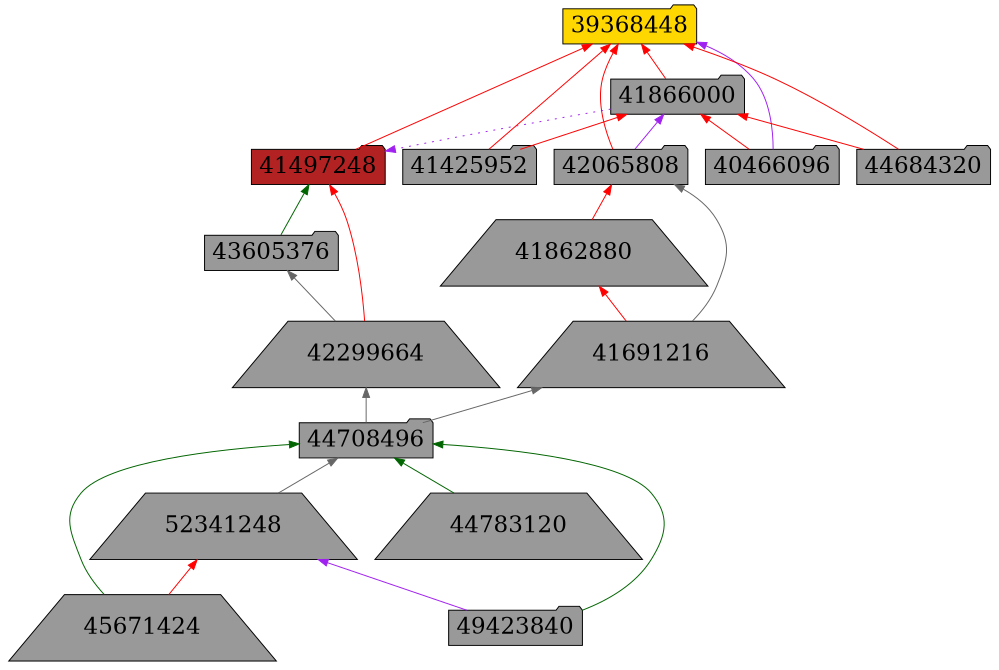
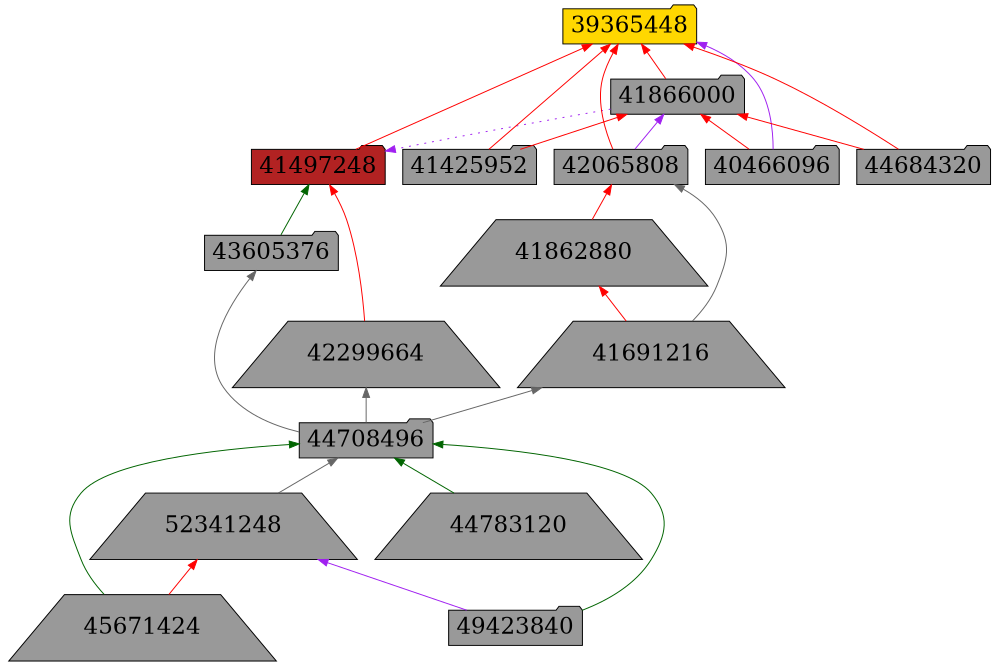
(630, 26) -> (630, 26)
(315, 300) -> (217, 374)
